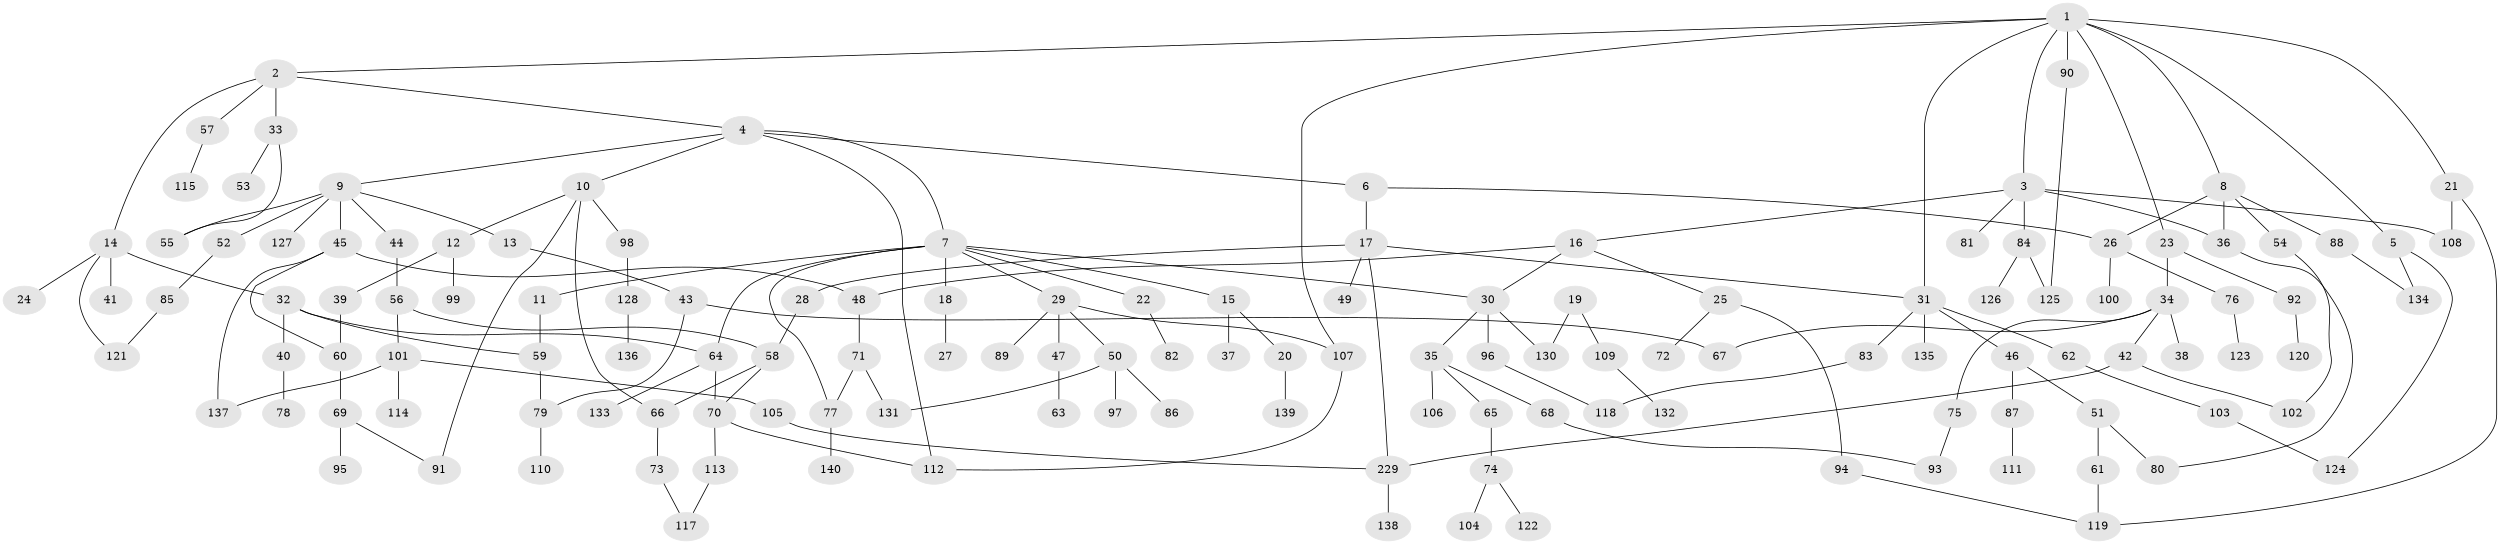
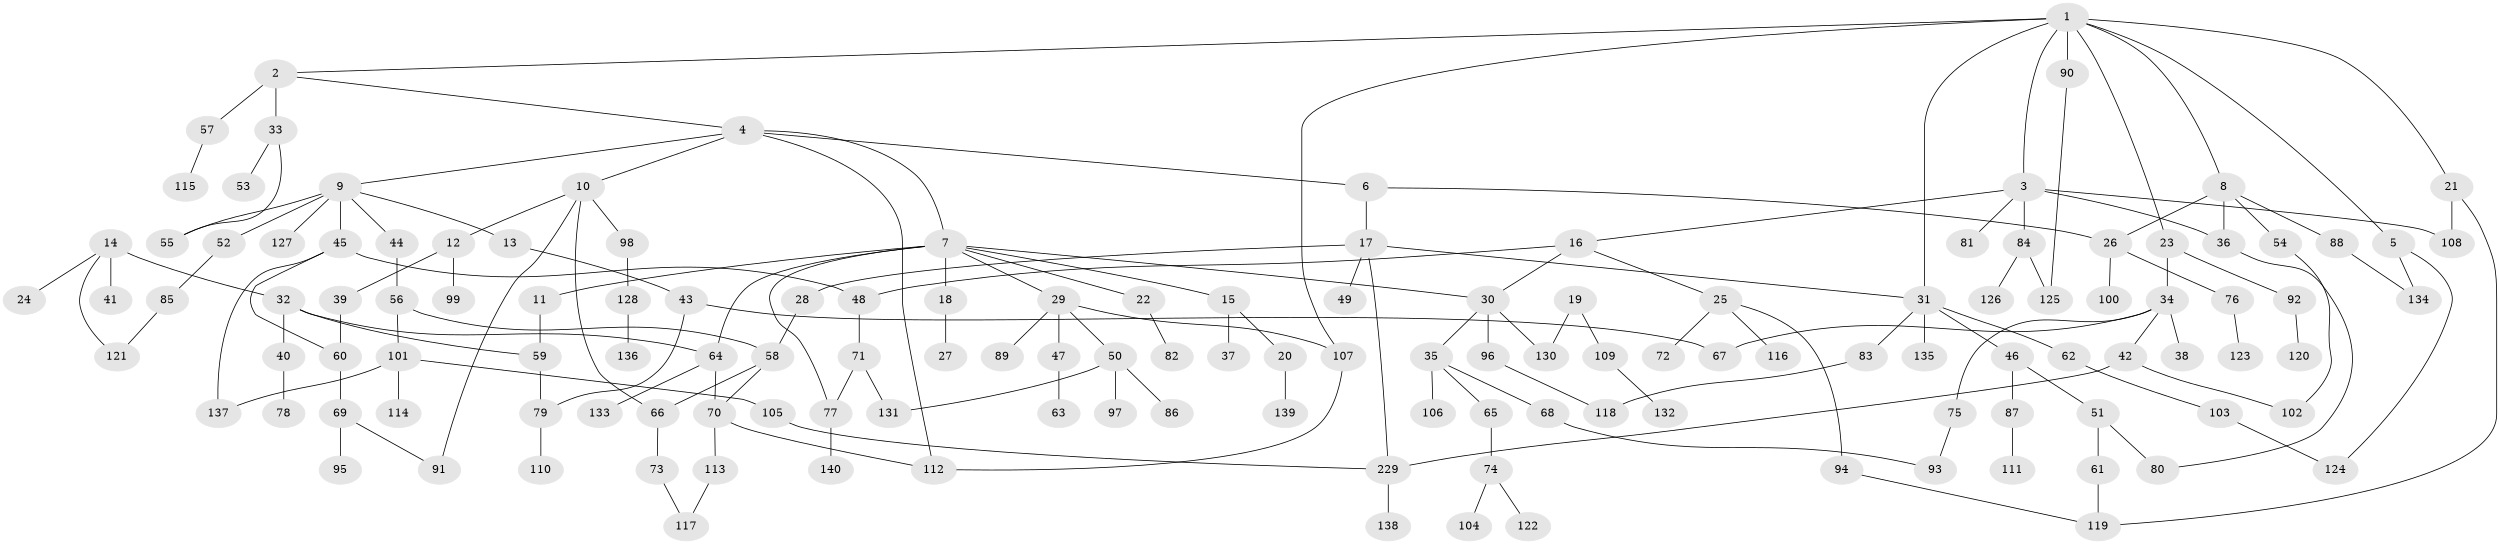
(164, 133) -> none
none -> (1778, 357)
